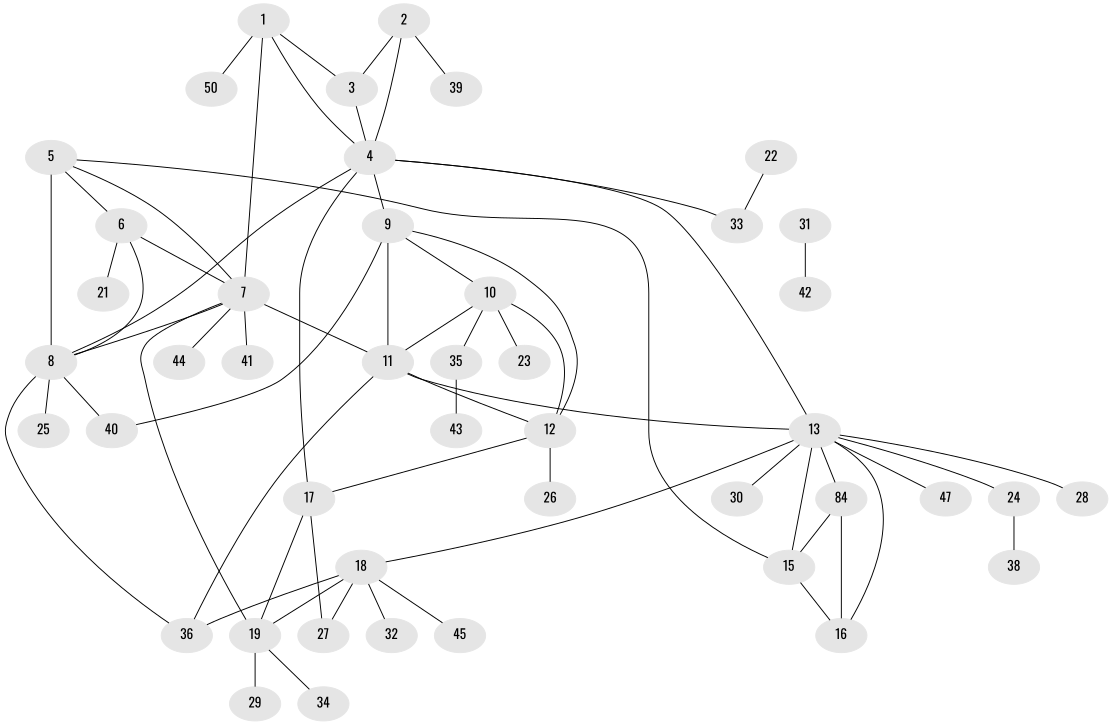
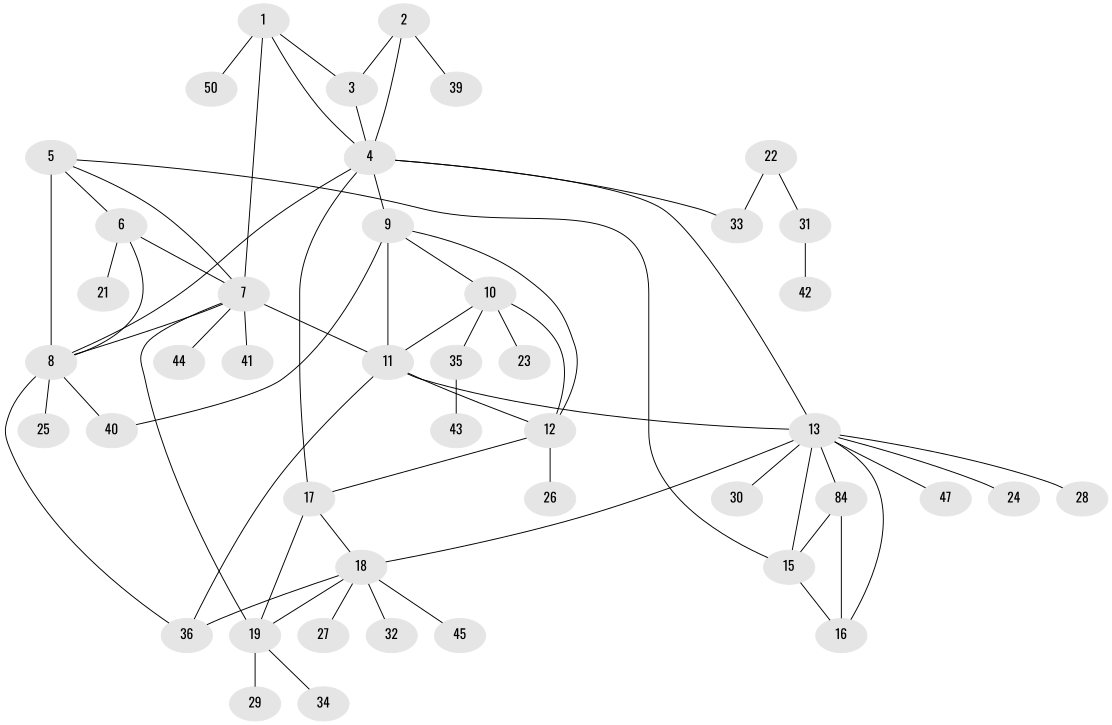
none -> (788, 192)
(316, 567) -> (335, 533)
(1014, 567) -> none
